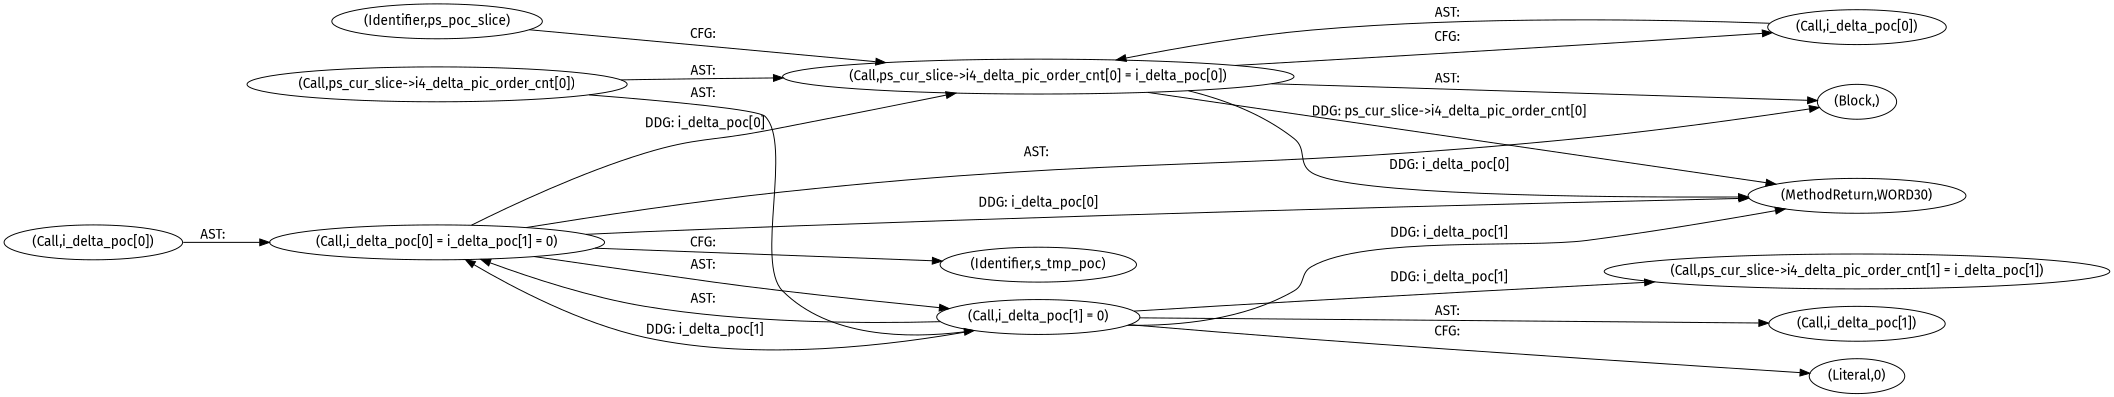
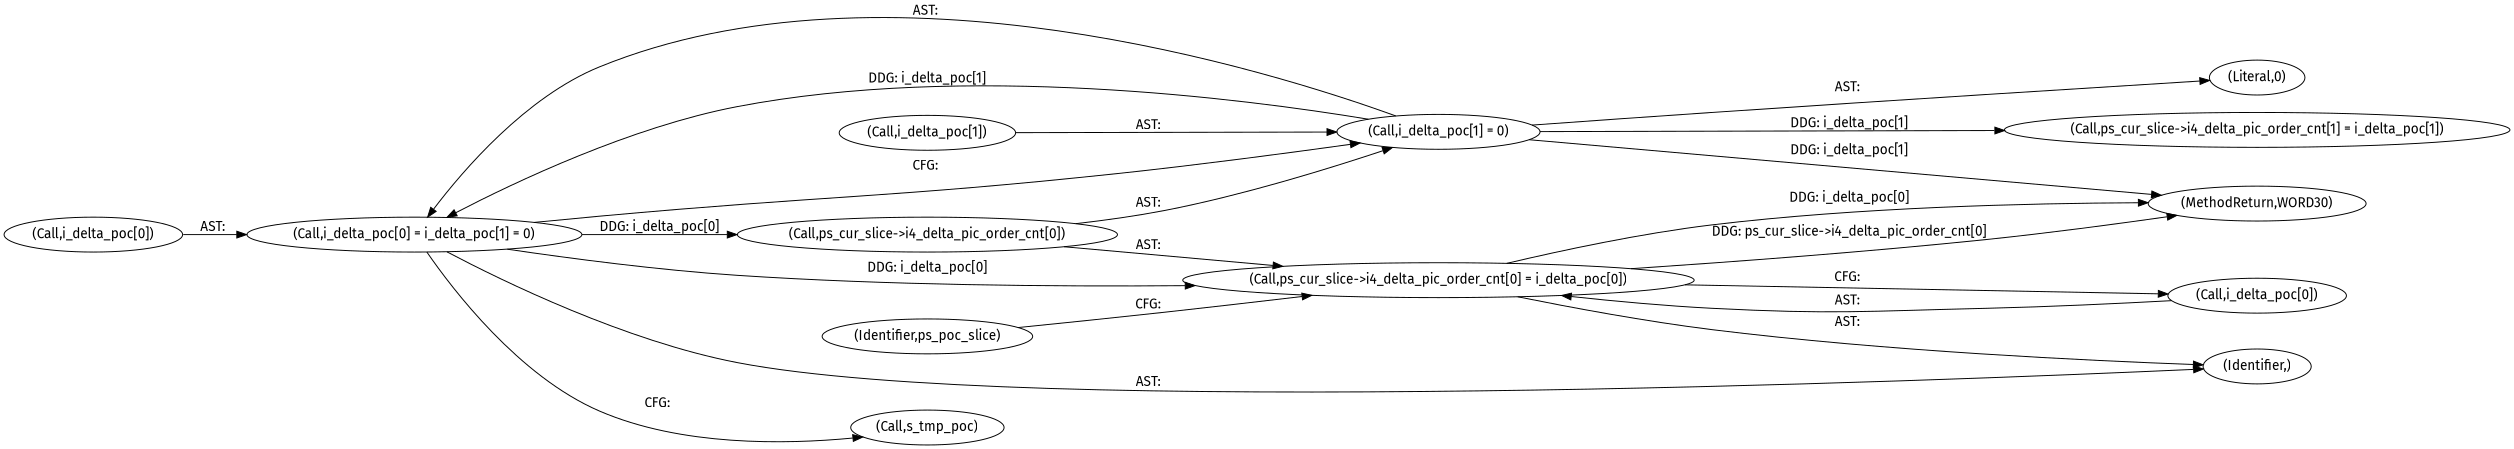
(1857, 102) -> (2257, 366)
(1162, 214) -> (655, 235)
(705, 265) -> (927, 166)
(1038, 265) -> (927, 428)
(1449, 320) -> (1171, 132)
(1449, 332) -> (1849, 88)
